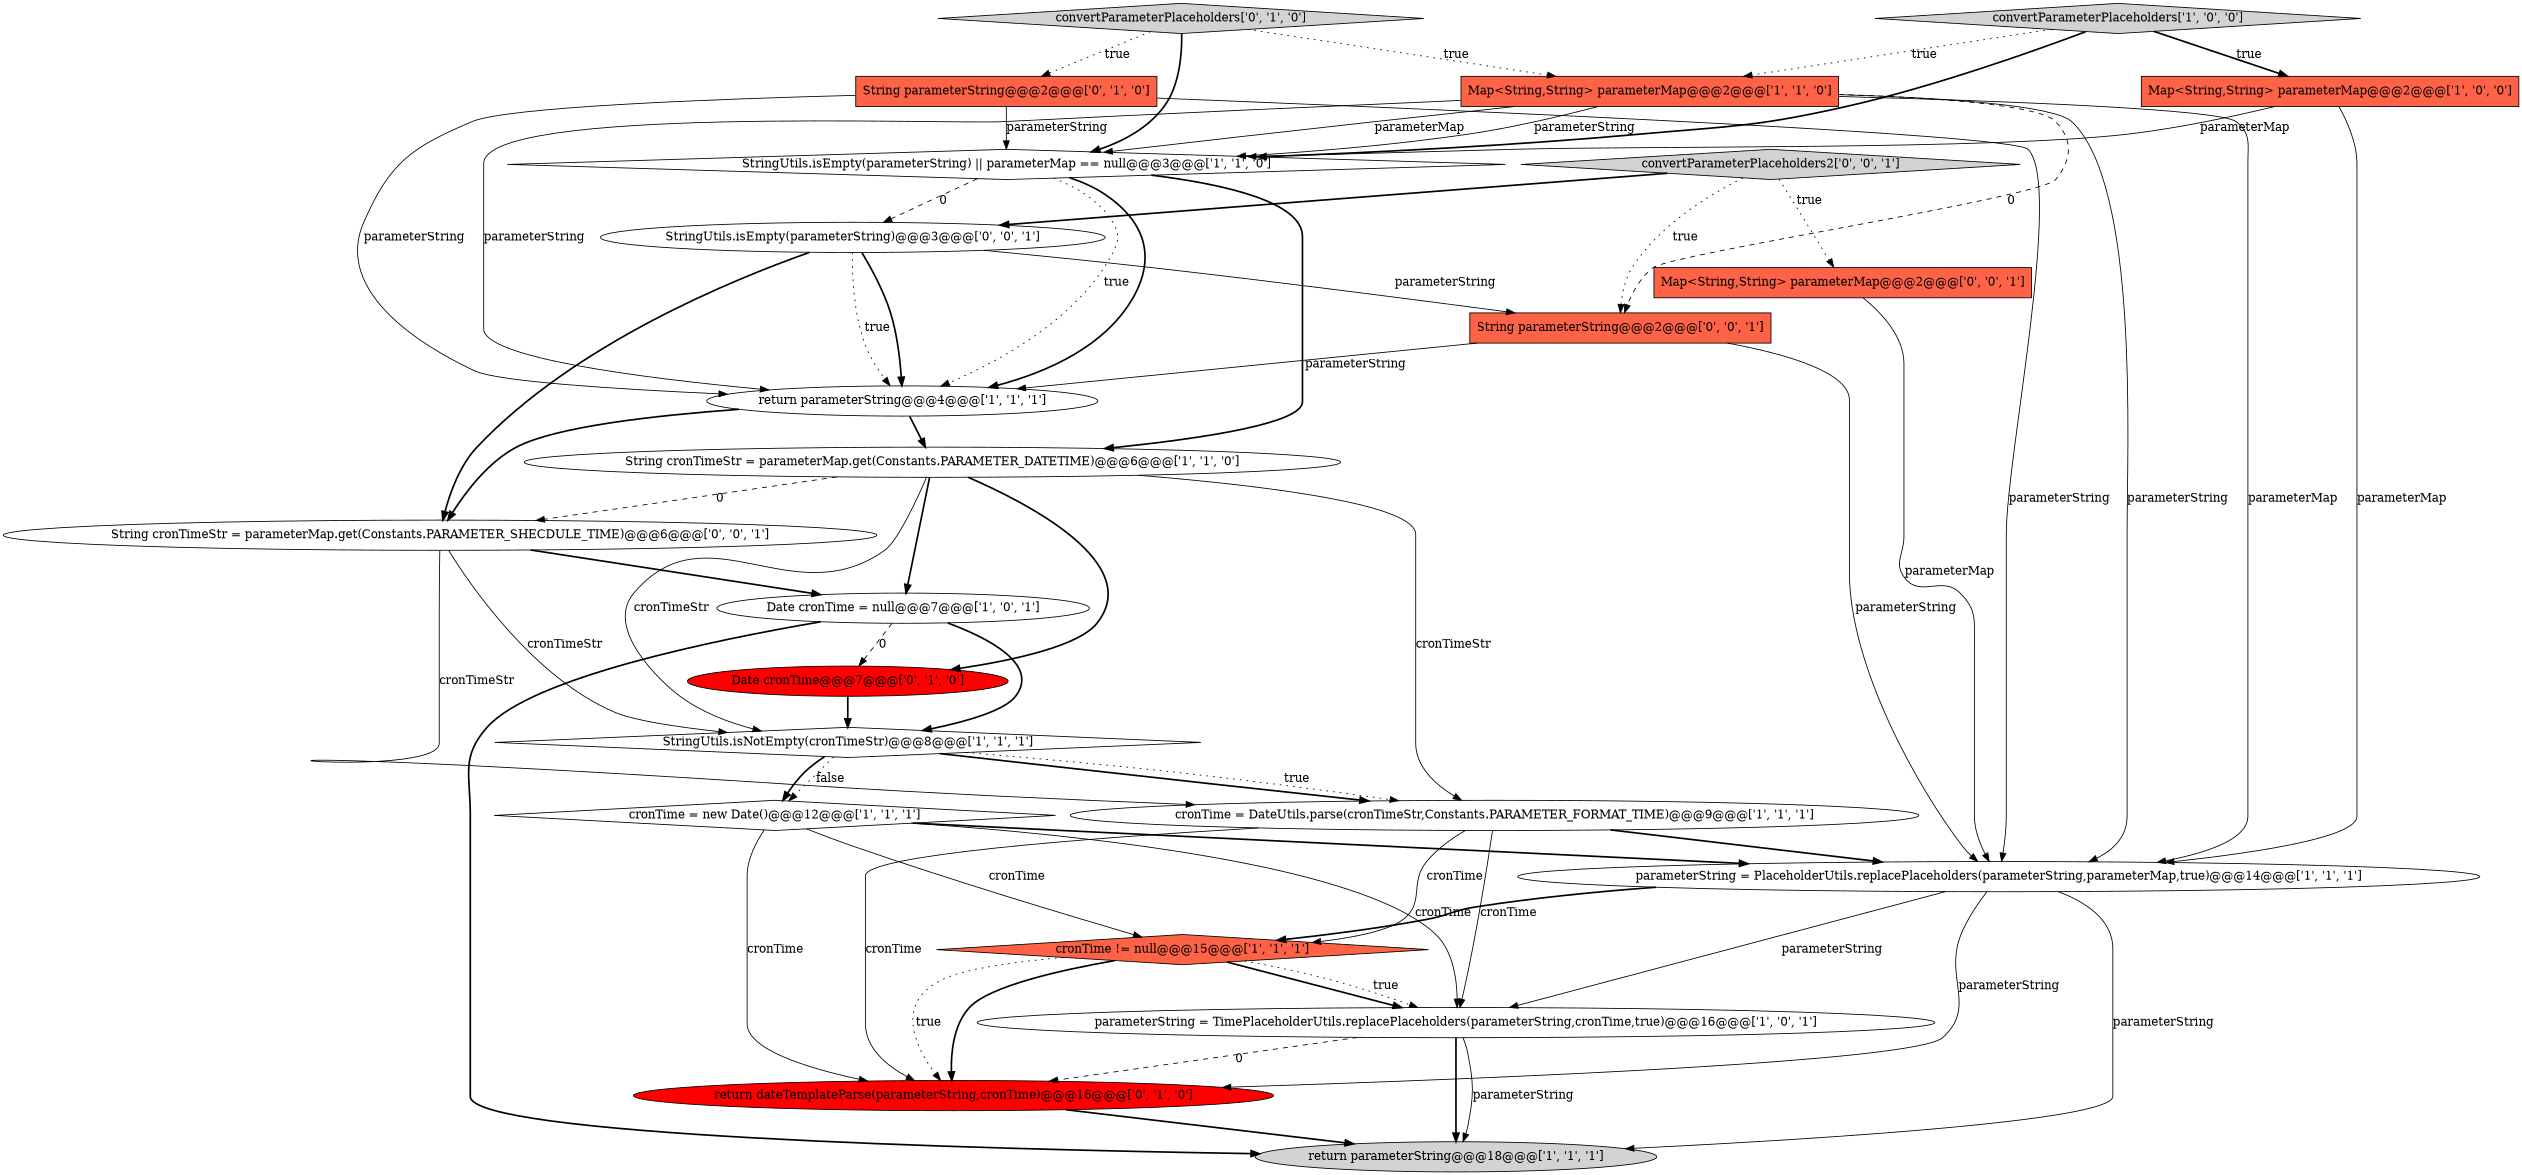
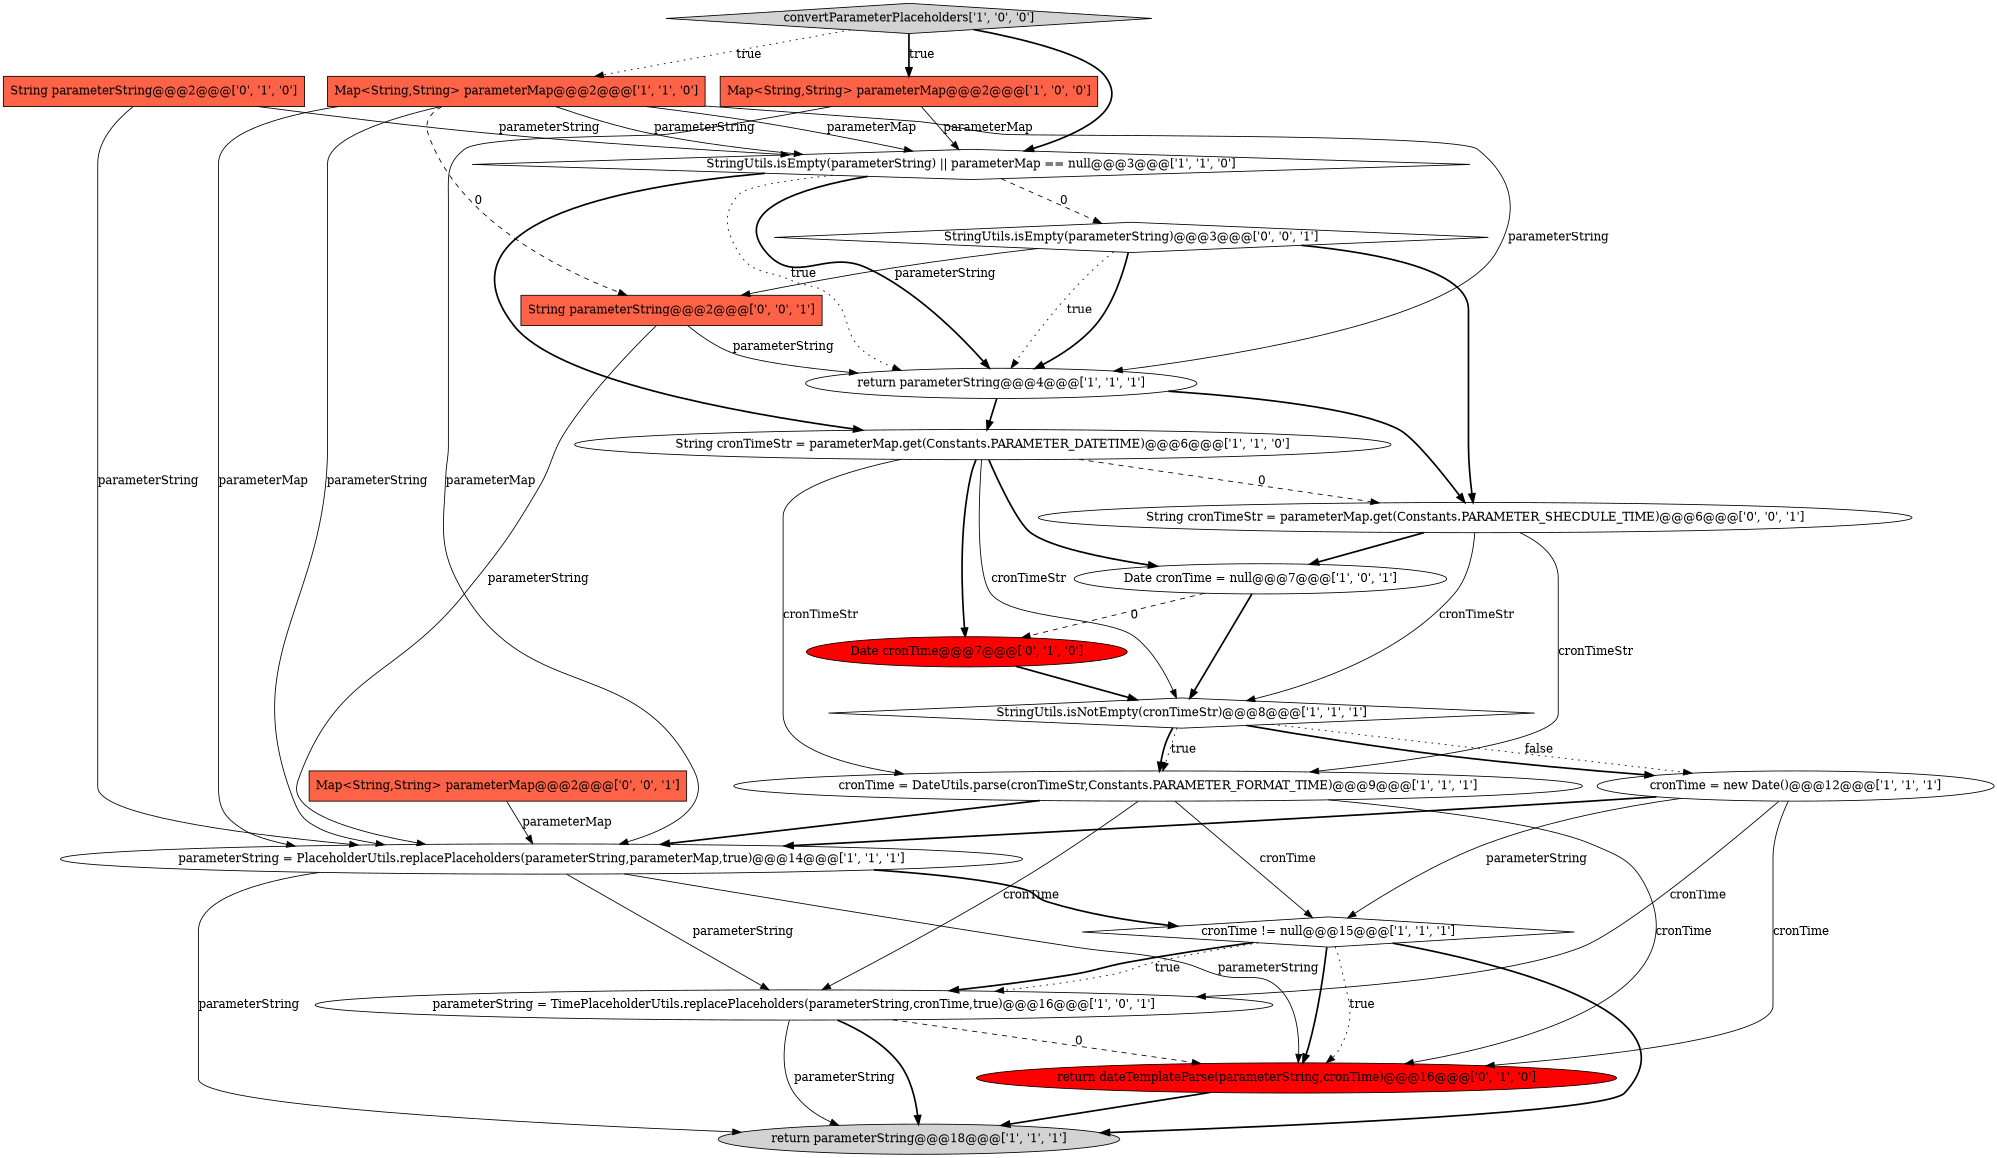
(1181, 18) -> none
(1771, 164) -> none
(384, 184) -> none
(853, 237) -> (1131, 237)
(775, 815) -> (1796, 786)
(1017, 877) -> (1537, 859)
(1182, 950) -> (1328, 932)
(496, 1111) -> (1530, 1110)
